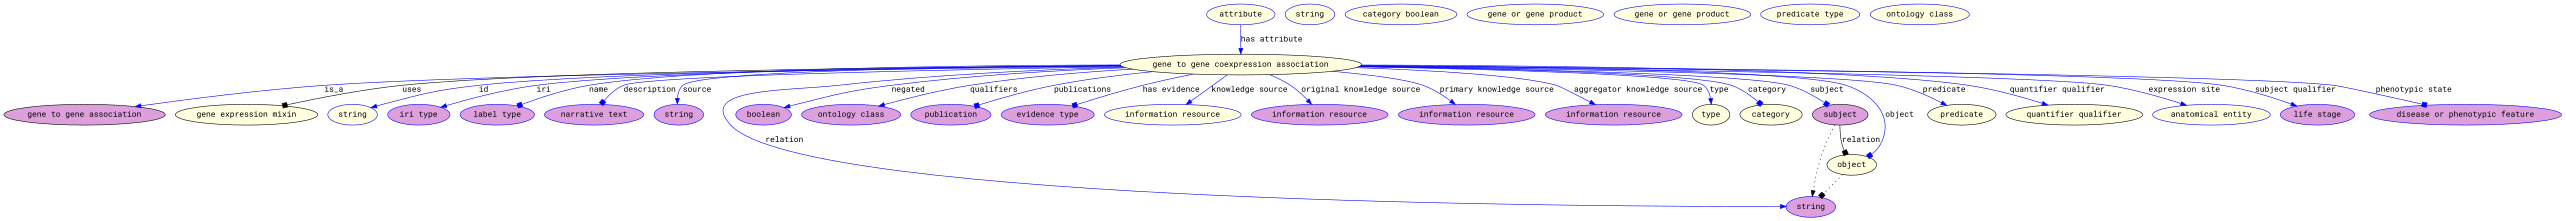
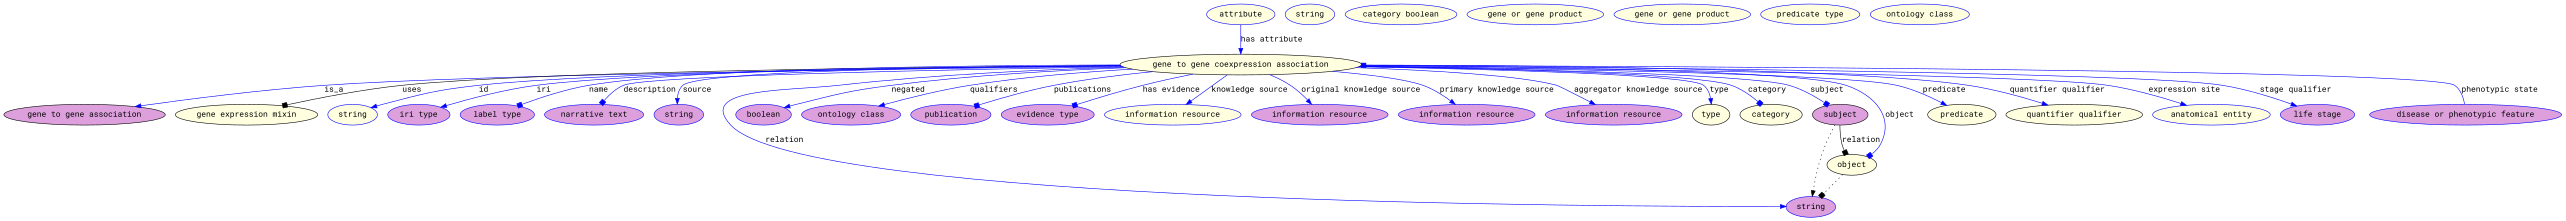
(1892, 72) -> (1922, 69)
(2296, 90) -> (2296, 90)
